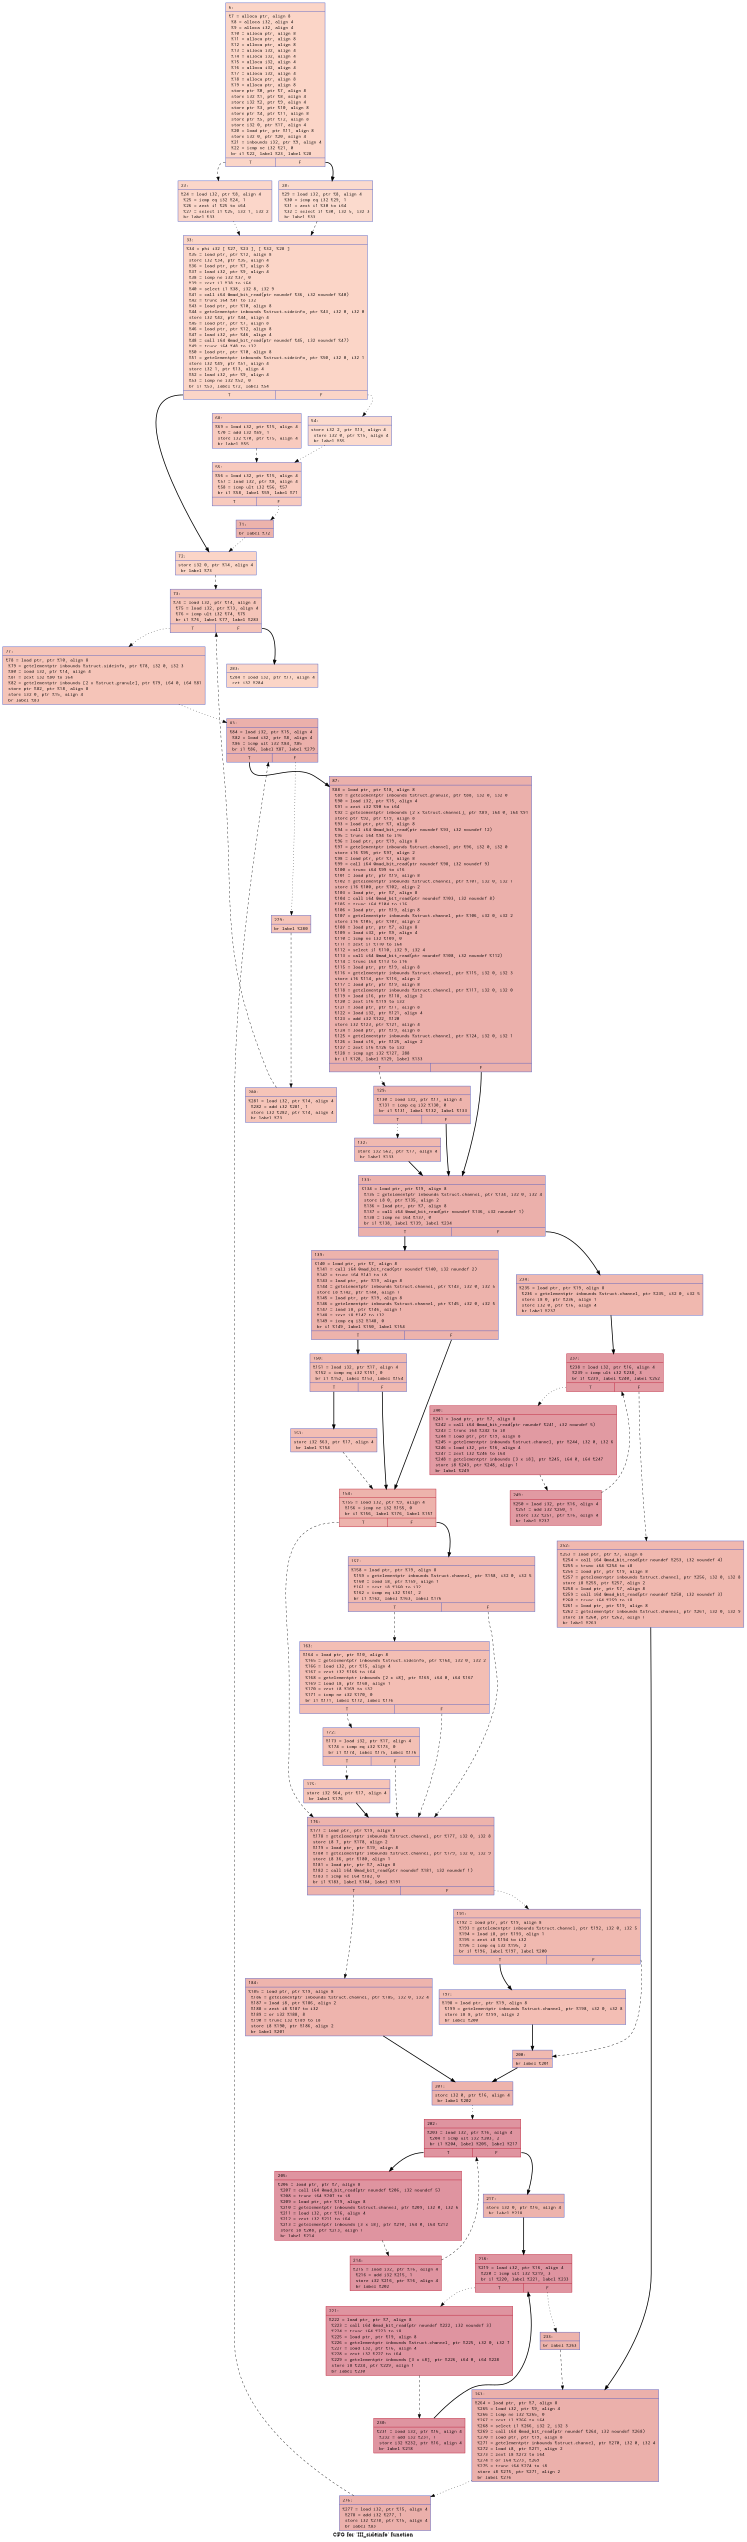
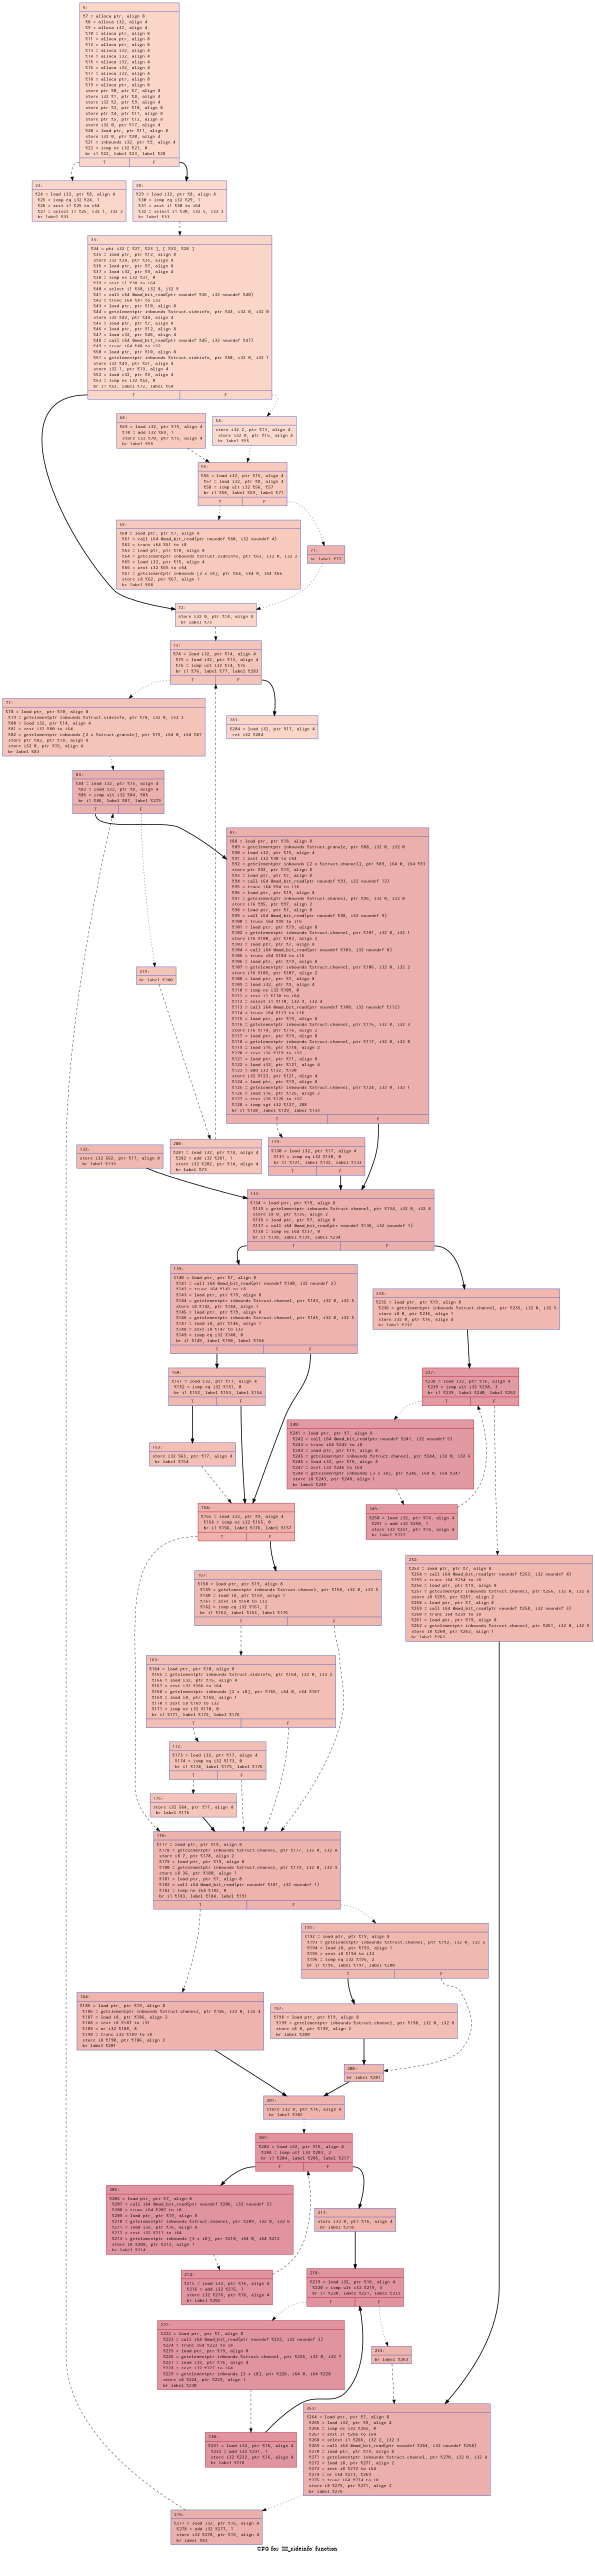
(236, 227) -> none
none -> (209, 555)
(398, 1129) -> none
